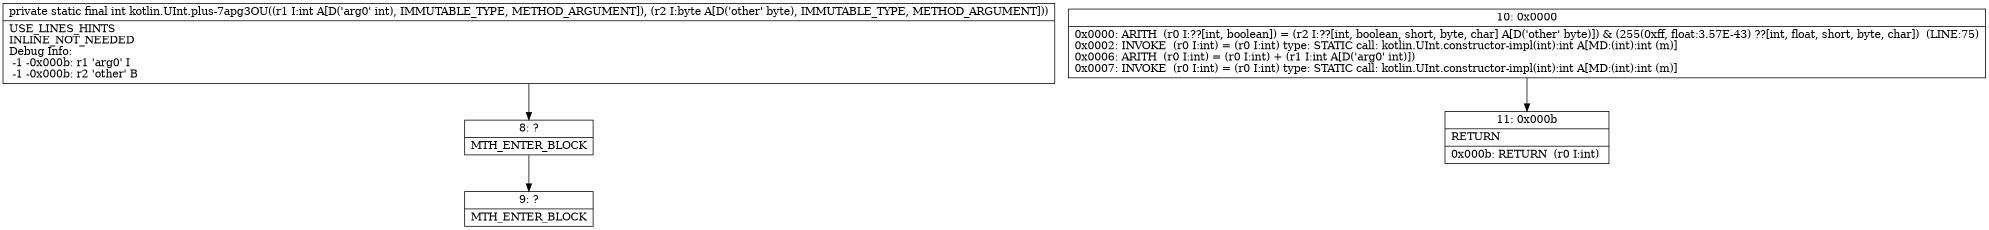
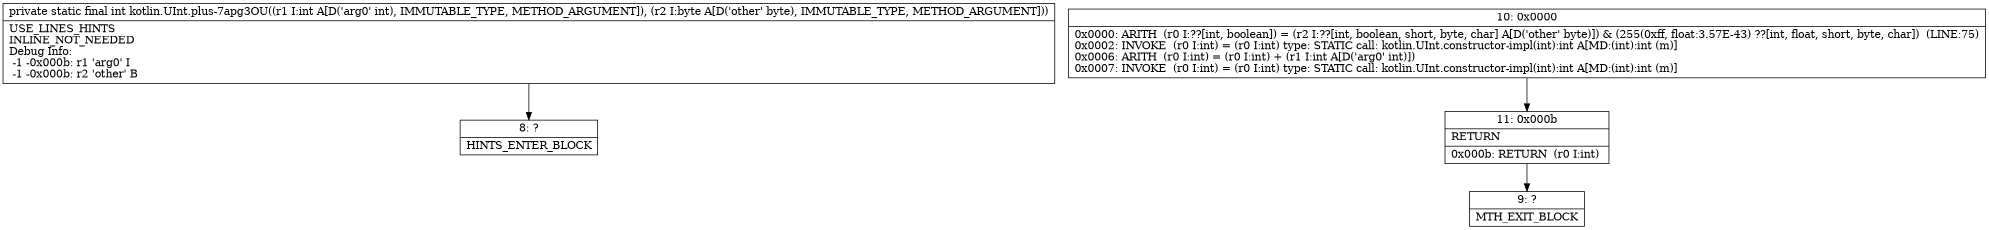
(529, 146) -> (529, 146)
(529, 169) -> (1527, 174)
(529, 217) -> (1527, 217)
